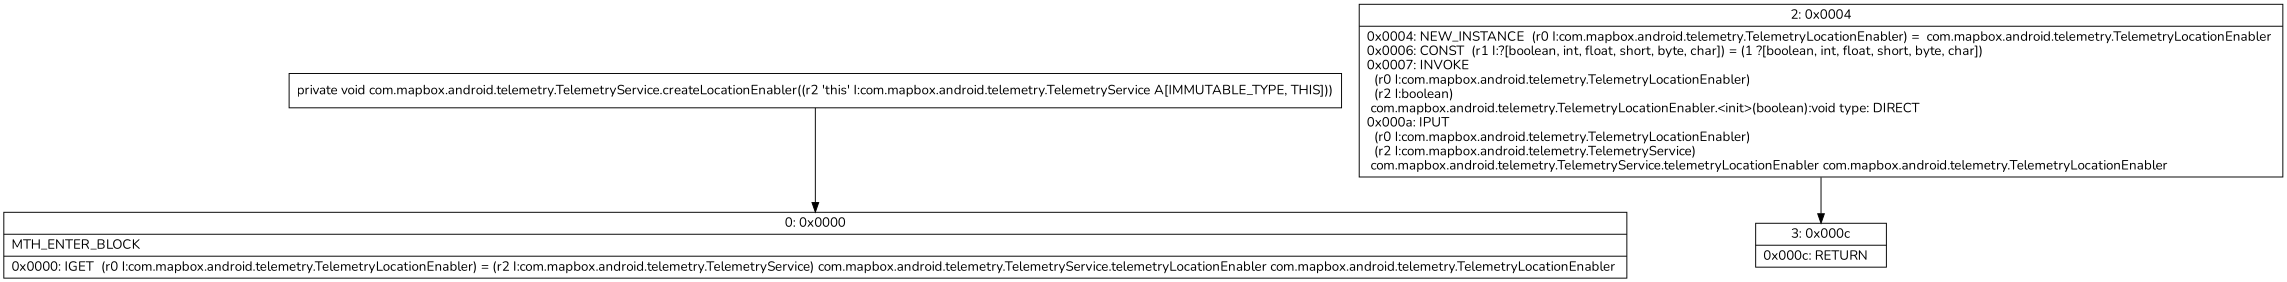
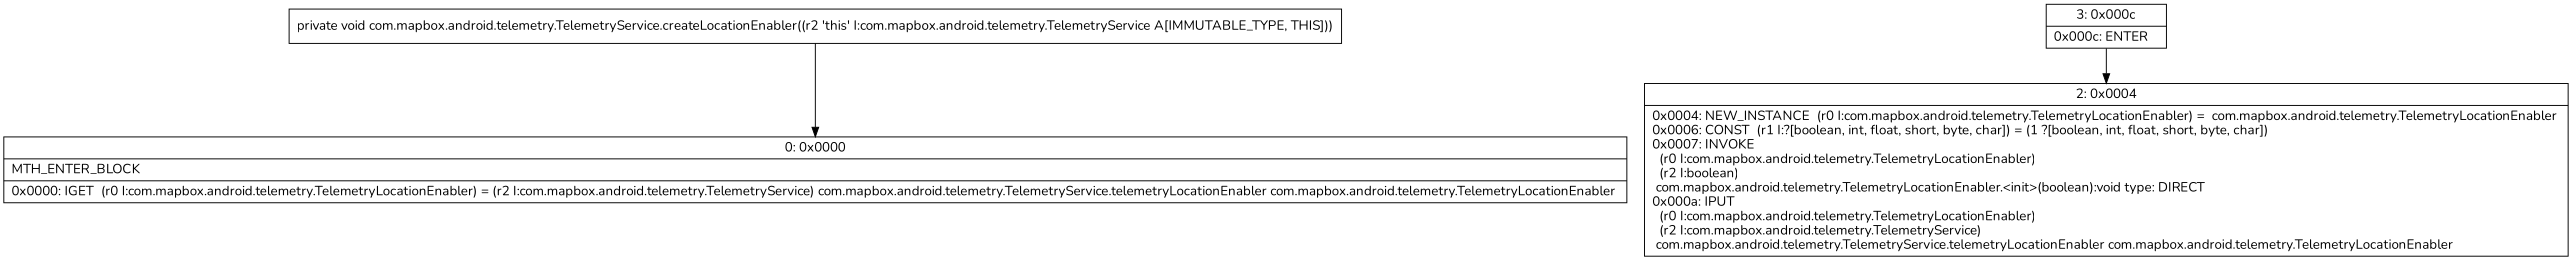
(1821, 195) -> (2106, 61)
(1821, 256) -> (2106, 37)
